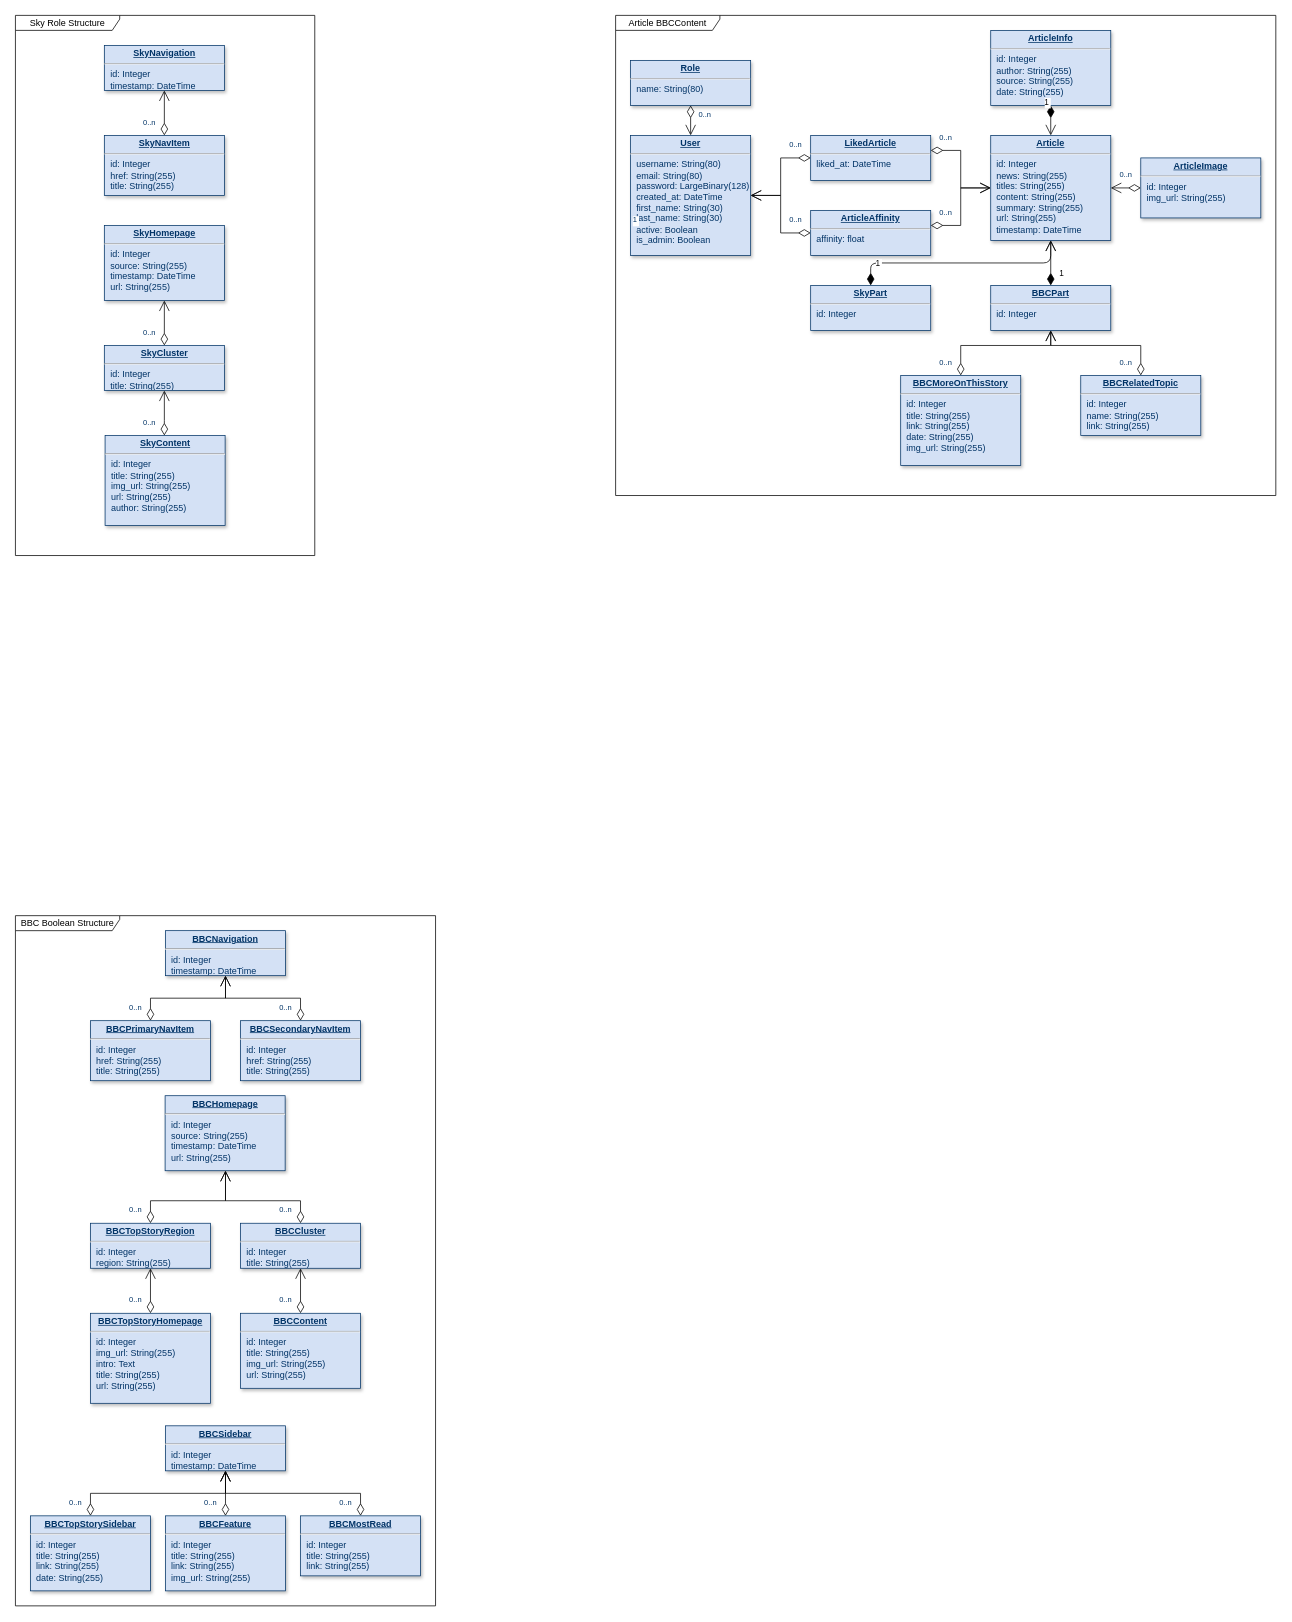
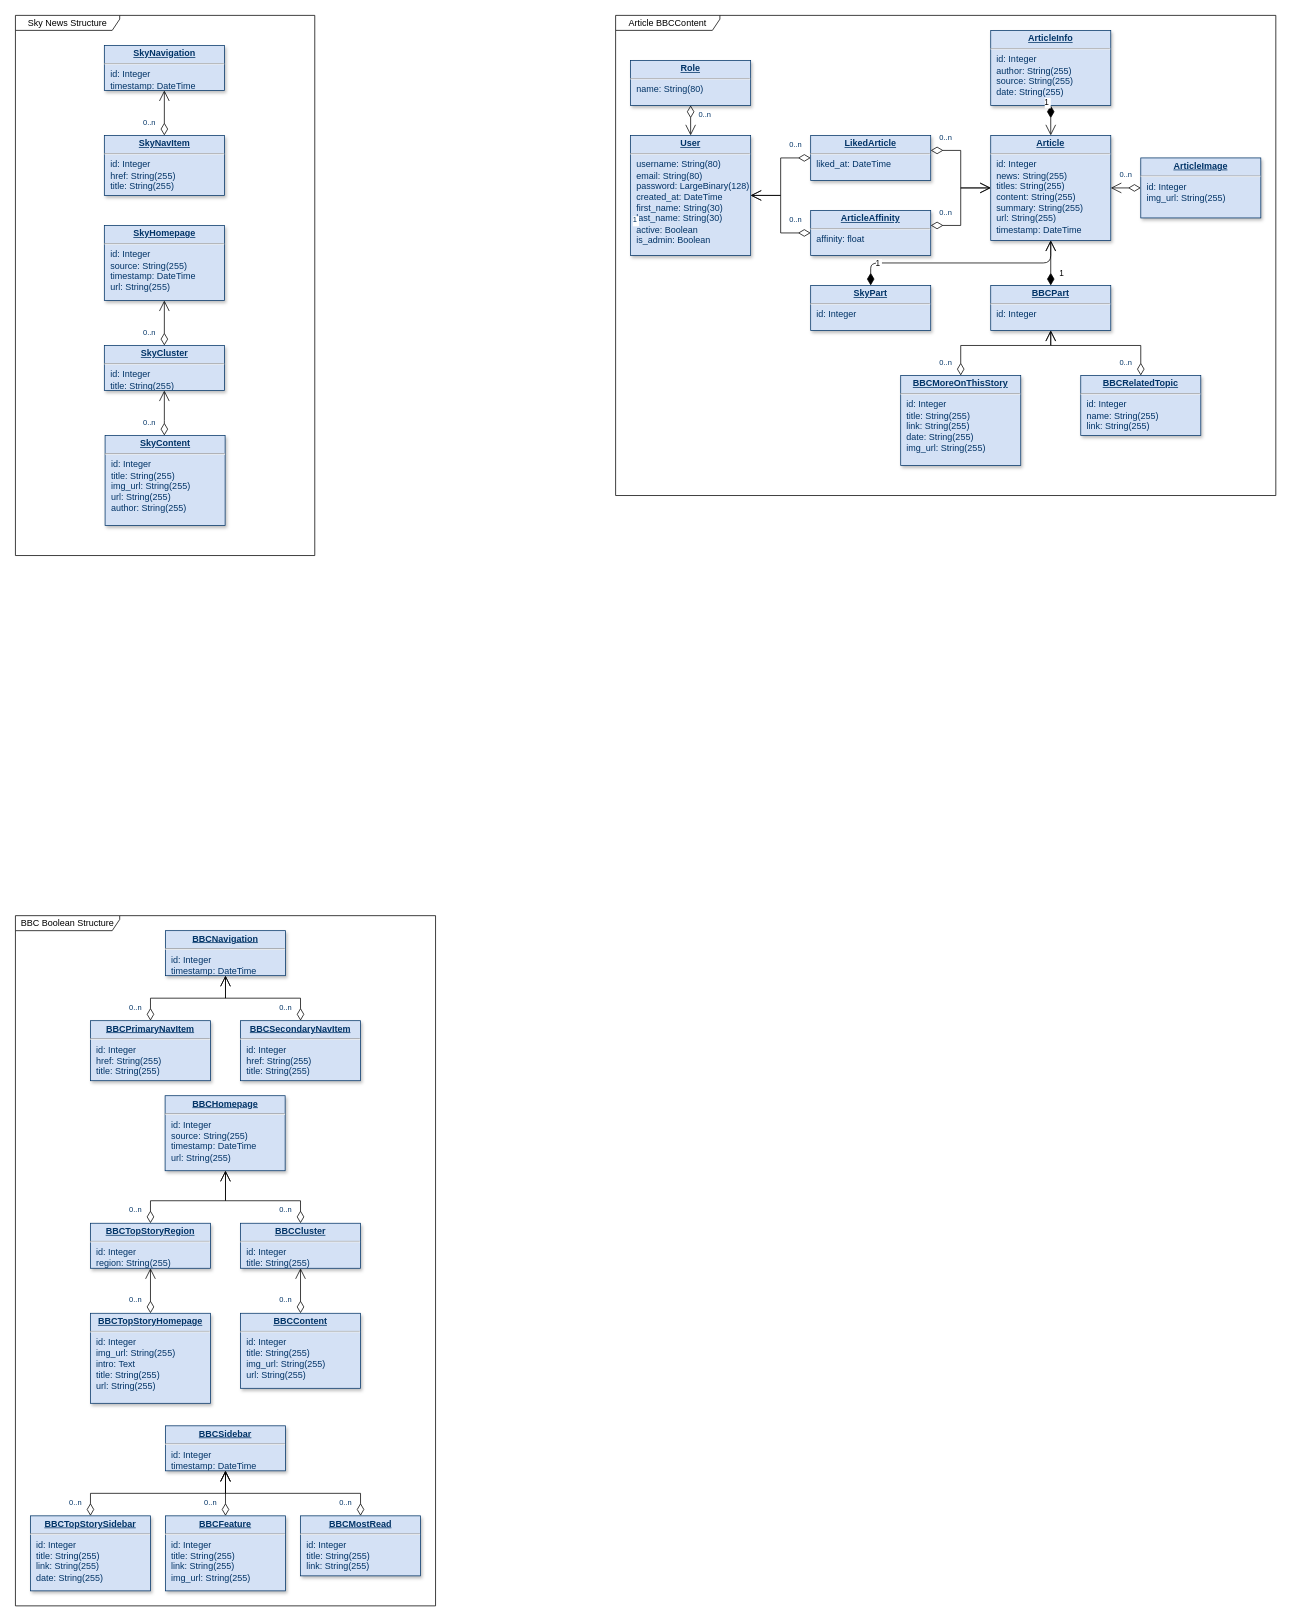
(68, 23) -> (68, 23)
